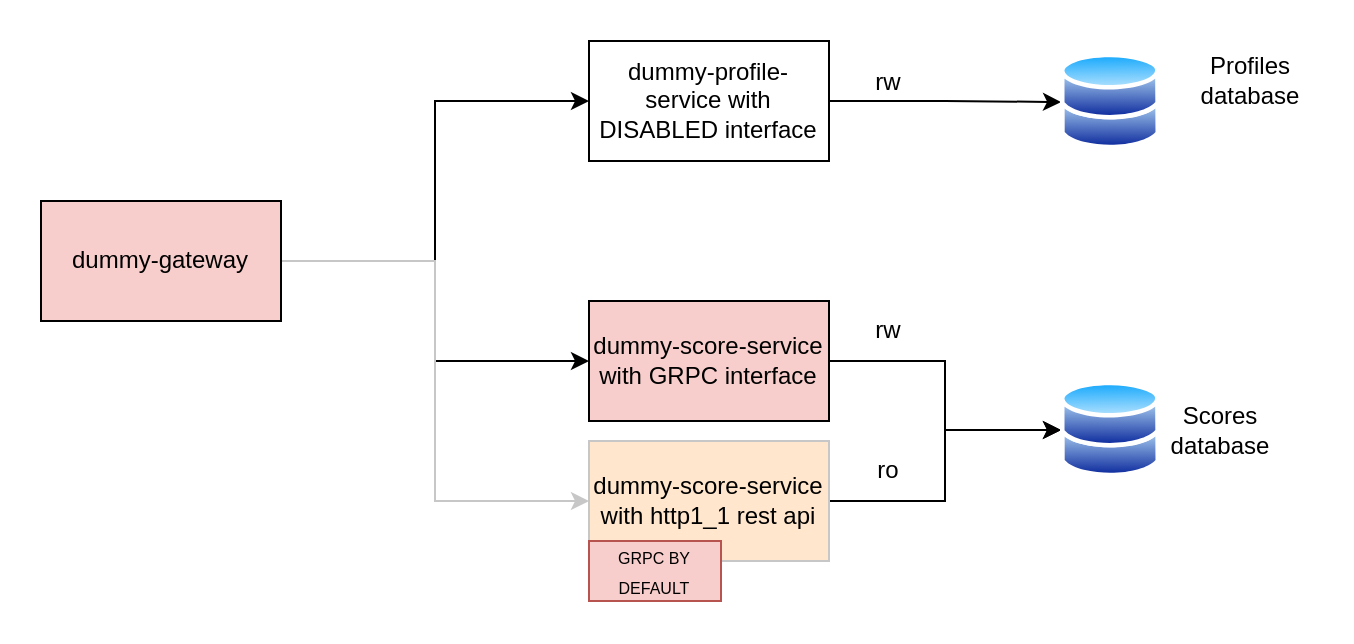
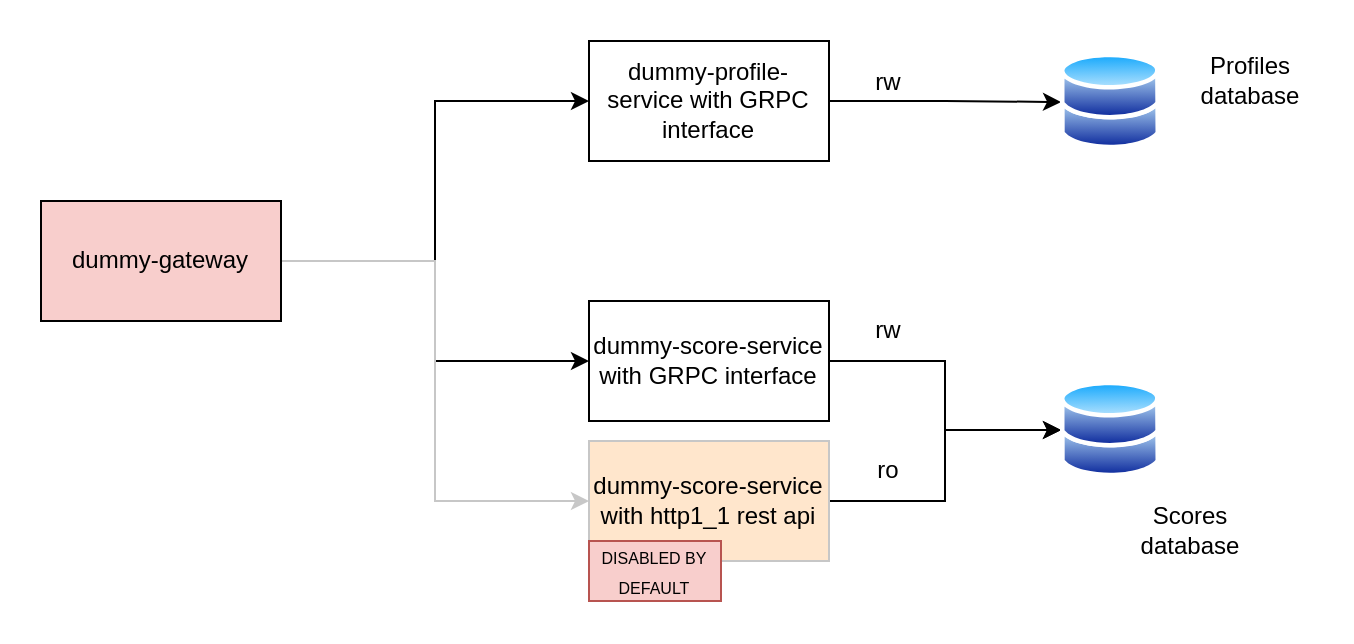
(709, 101) -> (709, 101)
(709, 361) -> (709, 361)
(1221, 430) -> (1191, 530)
(655, 571) -> (655, 571)
